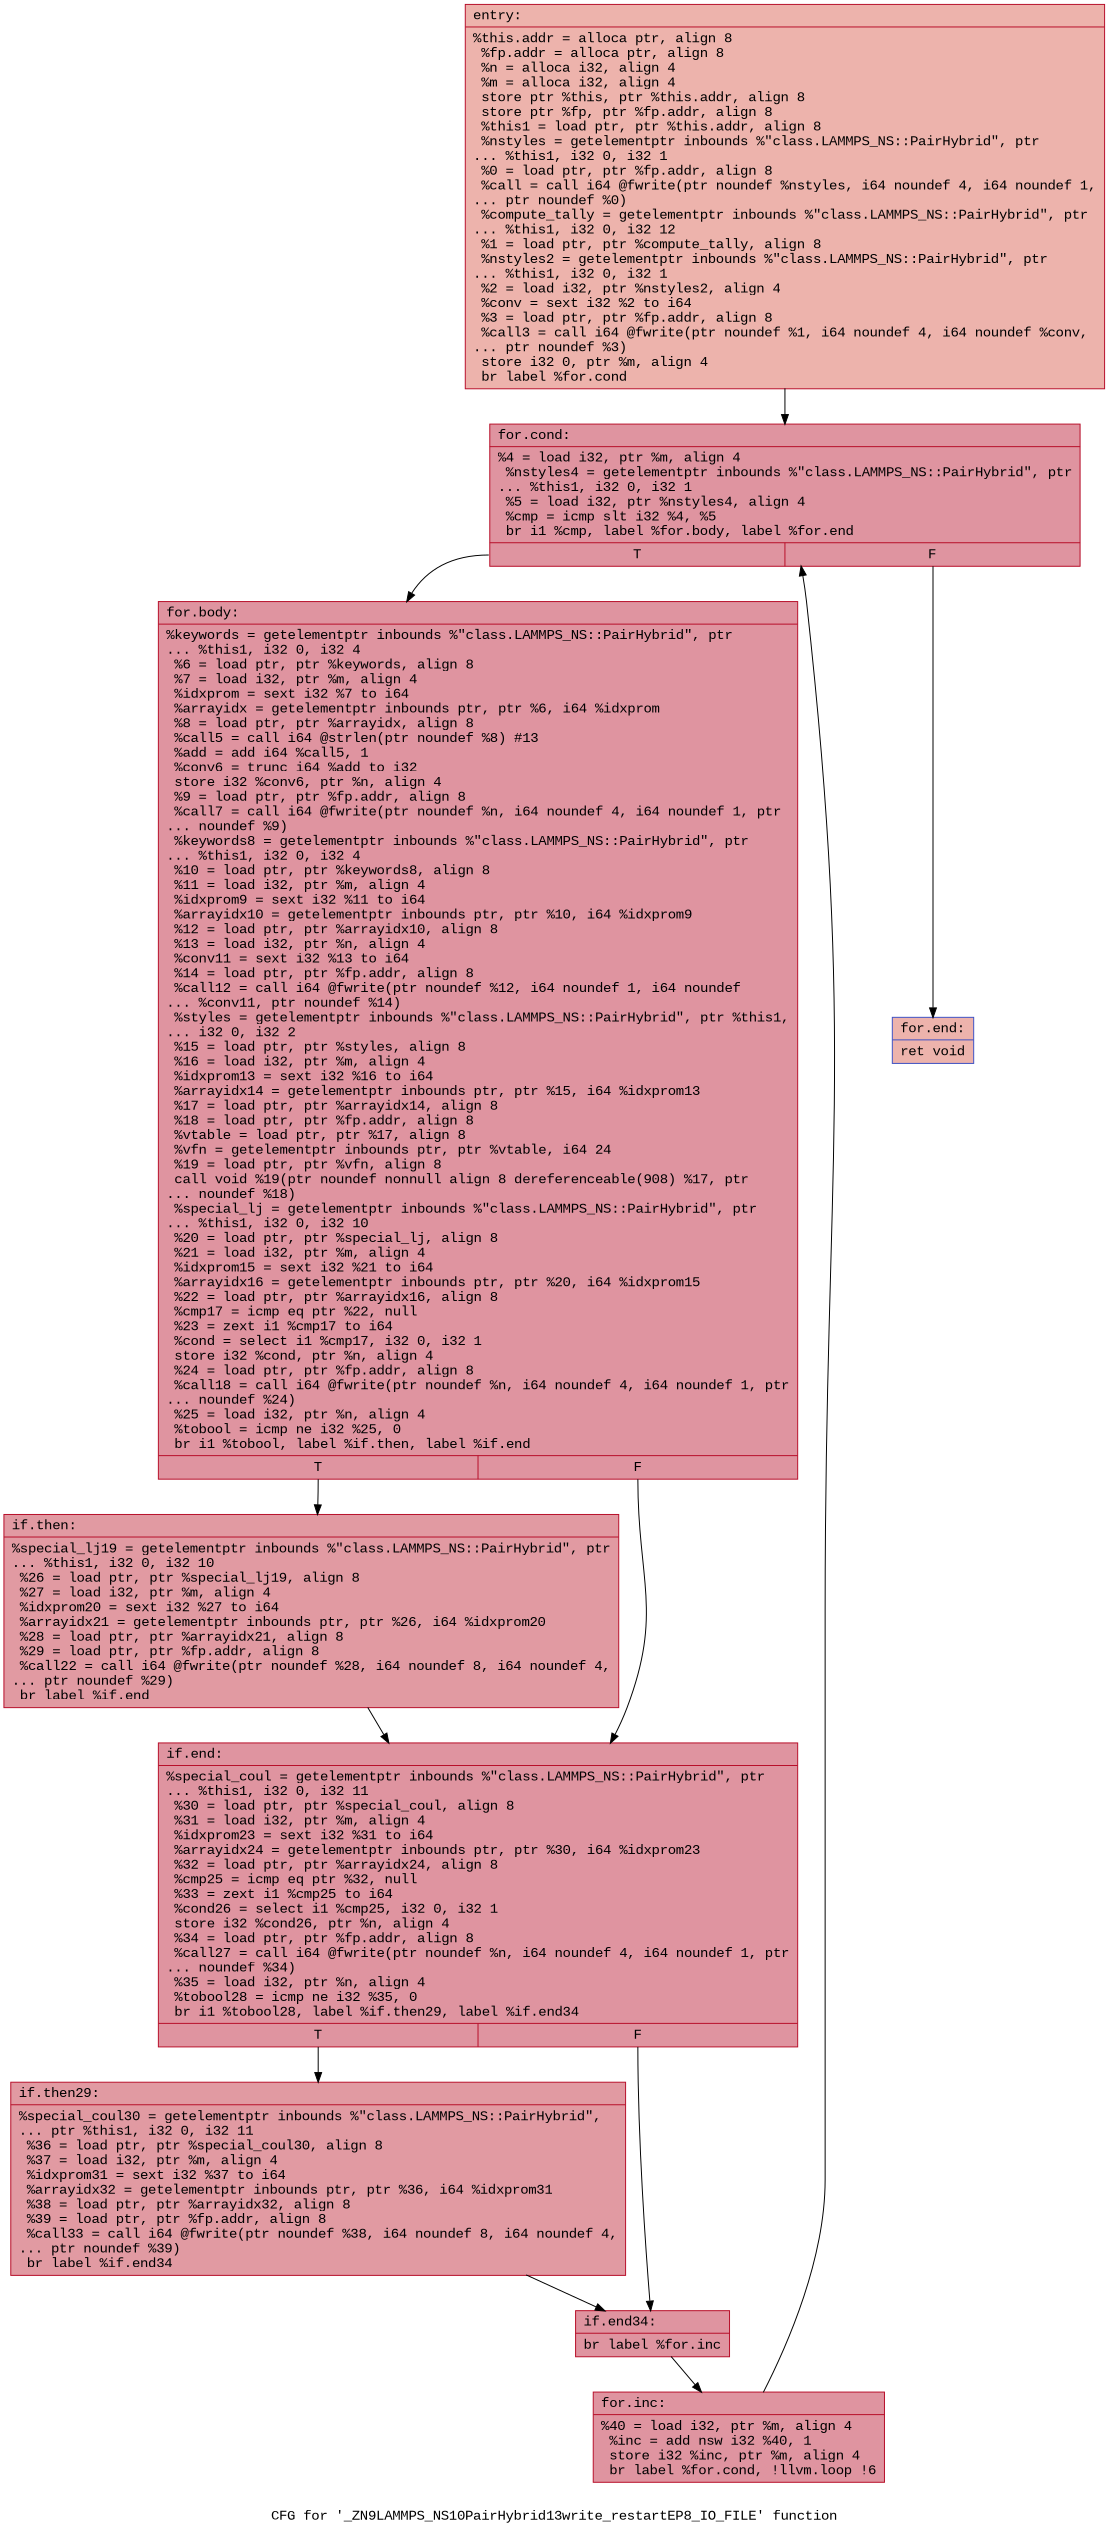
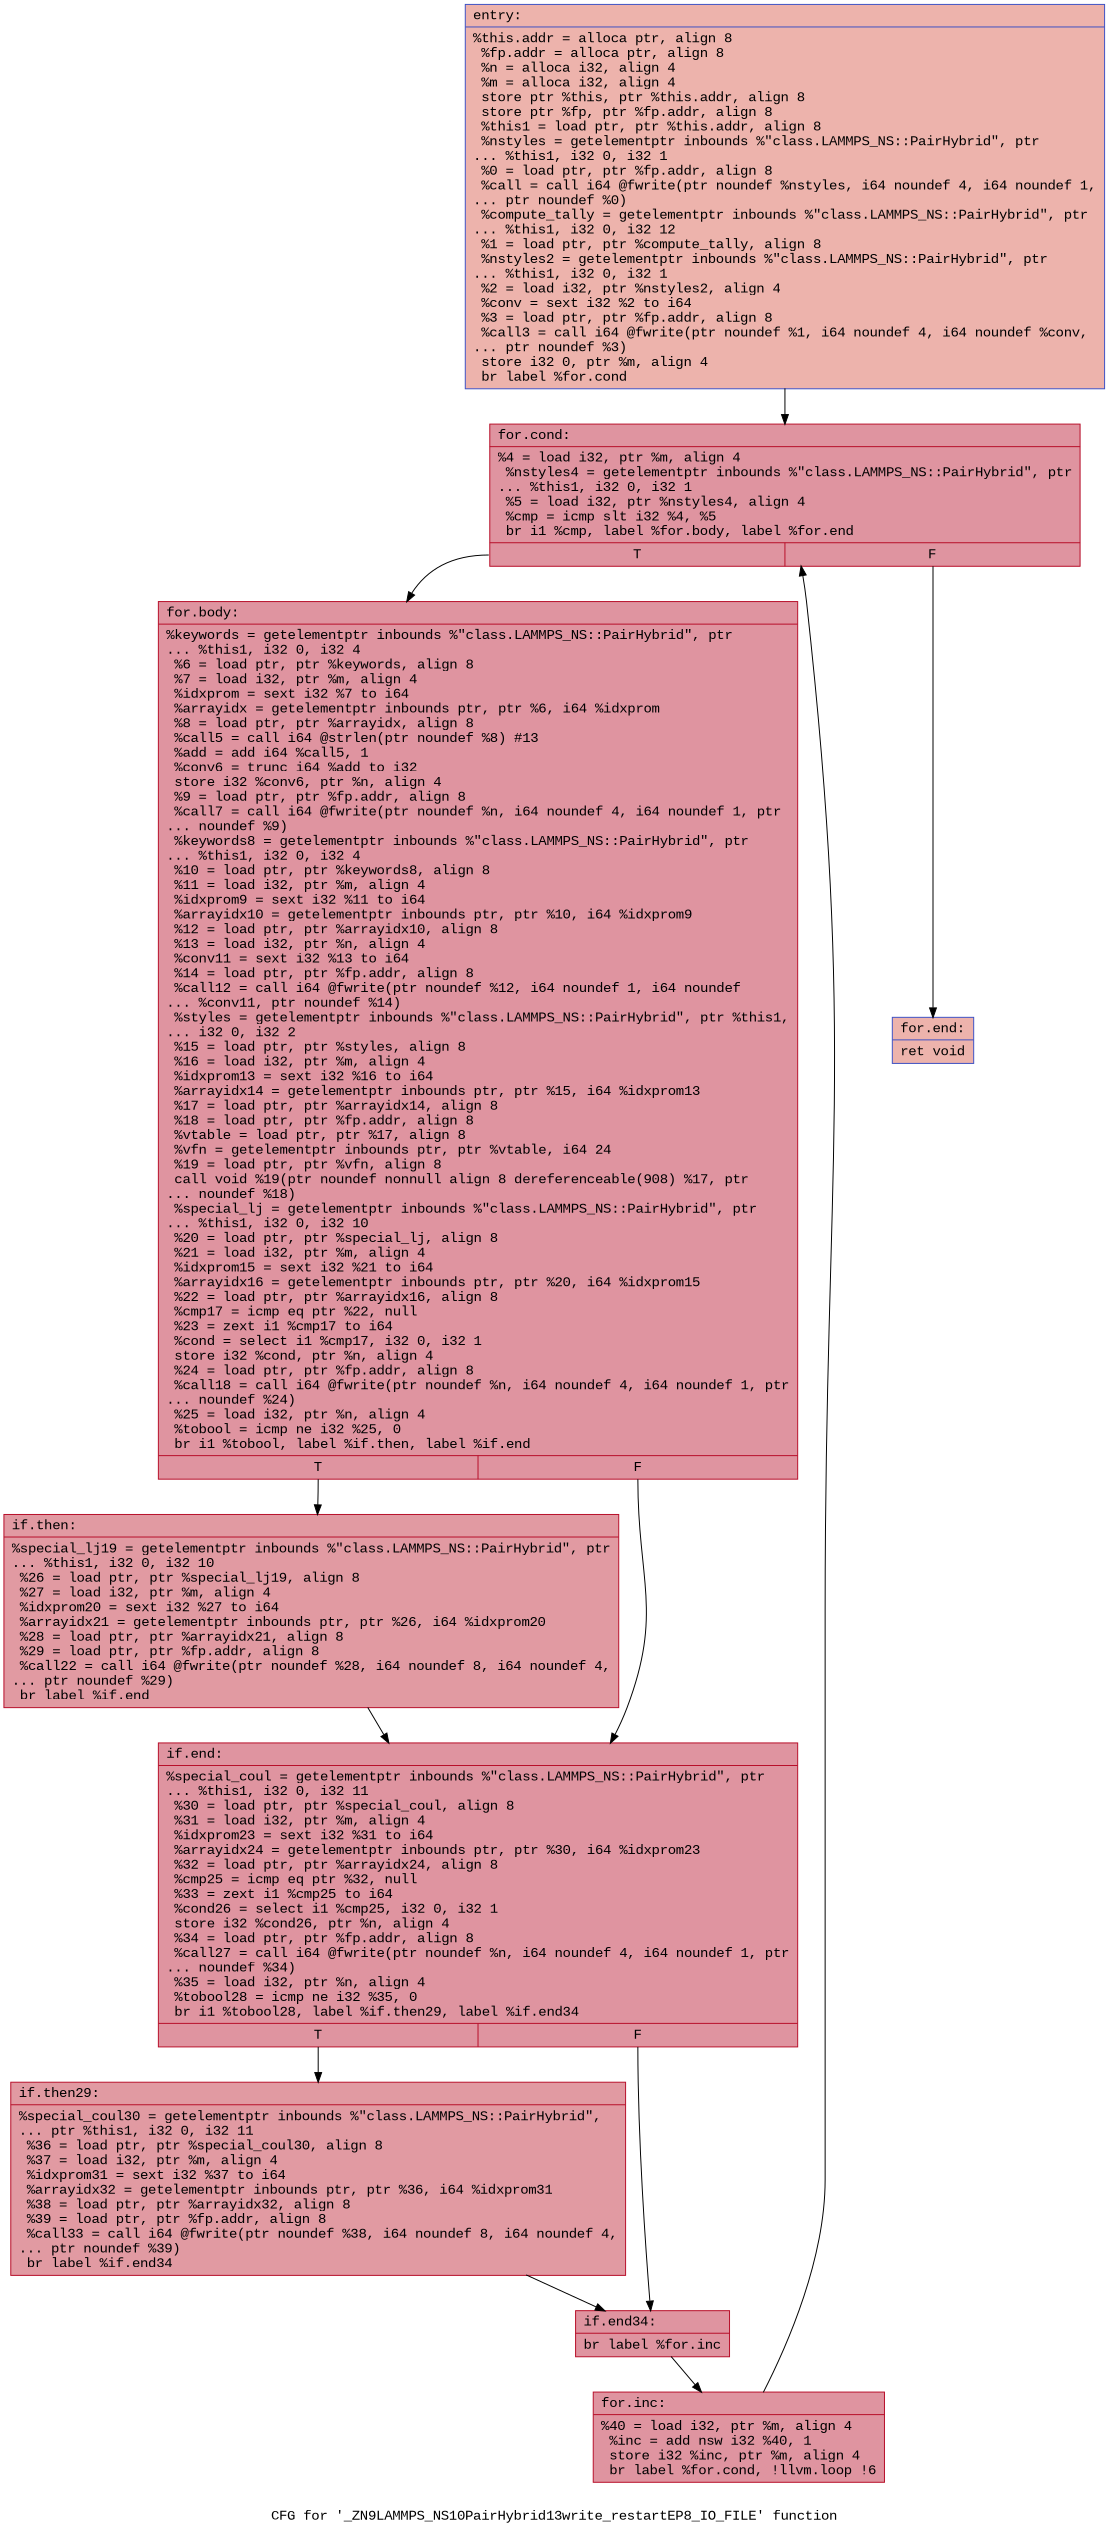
(785, 197) -> (785, 197)
